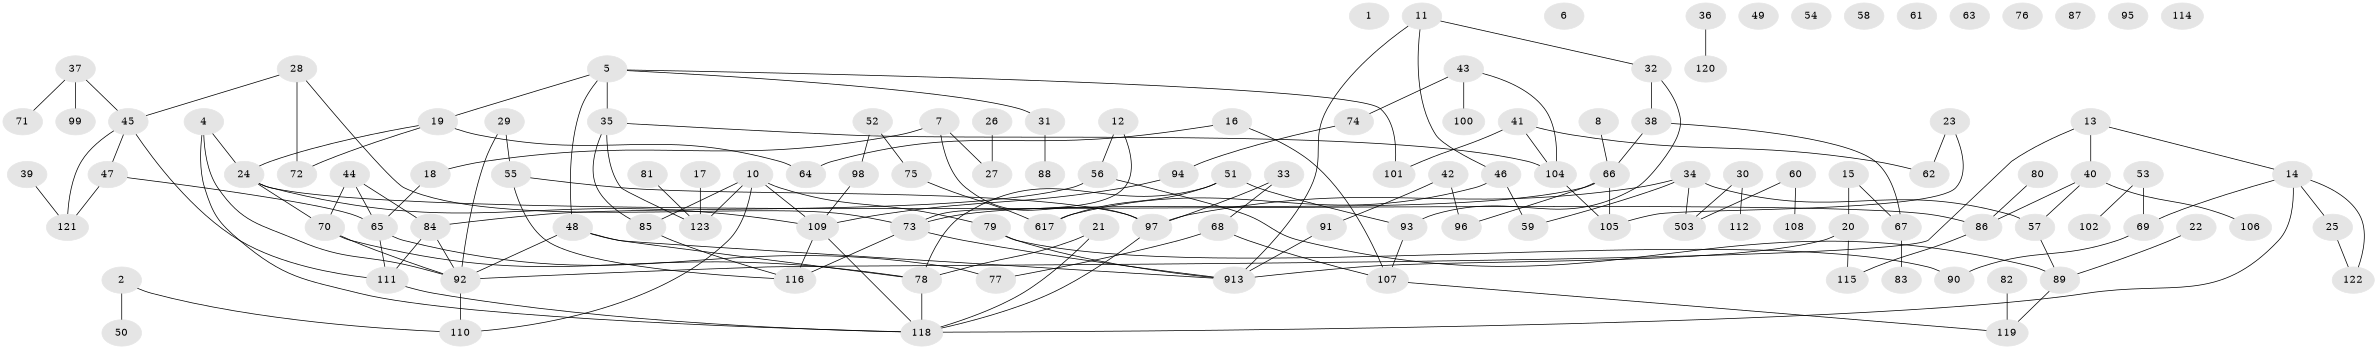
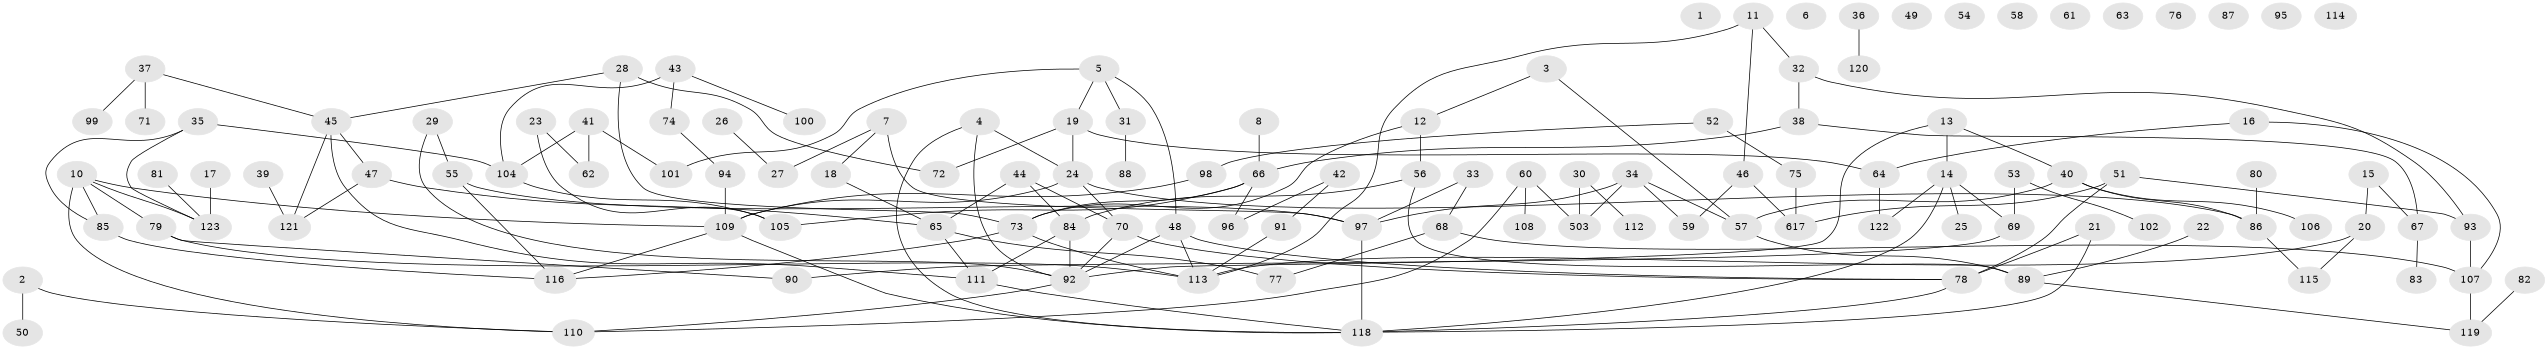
none -> (1547, 69)
(607, 95) -> none
(2343, 254) -> (1880, 205)
(1234, 280) -> (1198, 280)
none -> (1074, 314)
